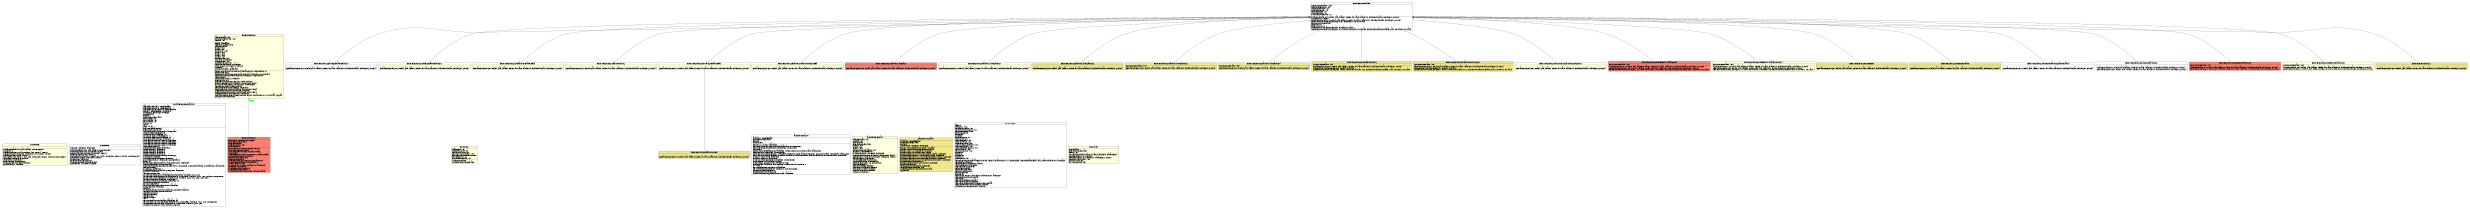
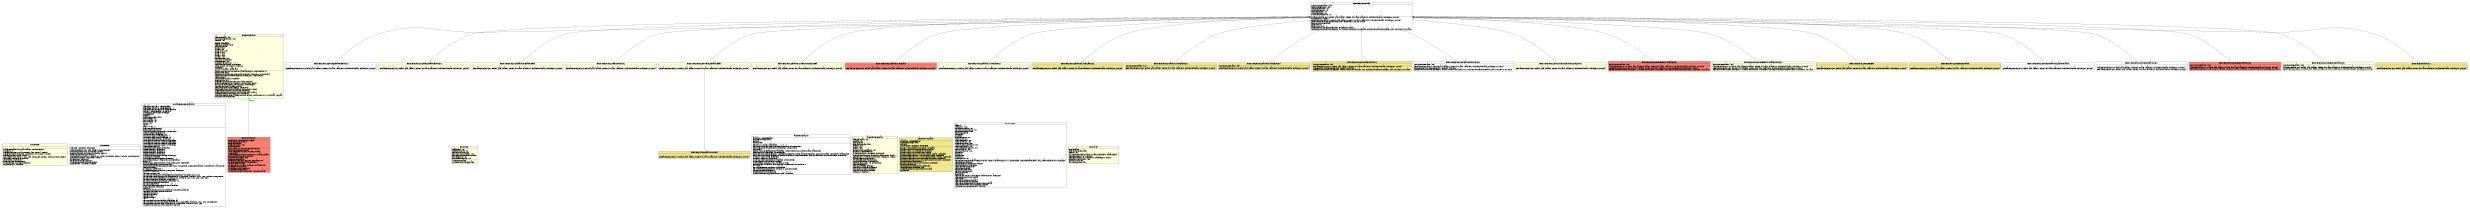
(1463, 66) -> (1463, 66)
